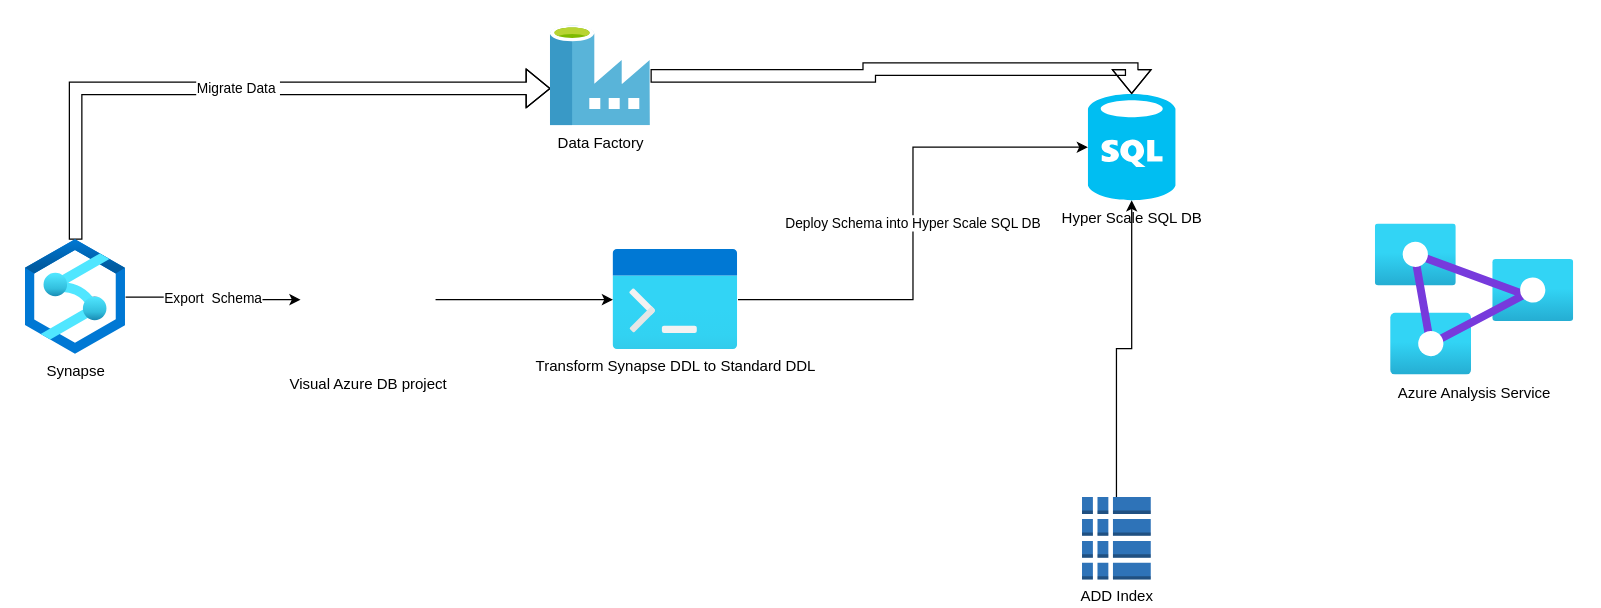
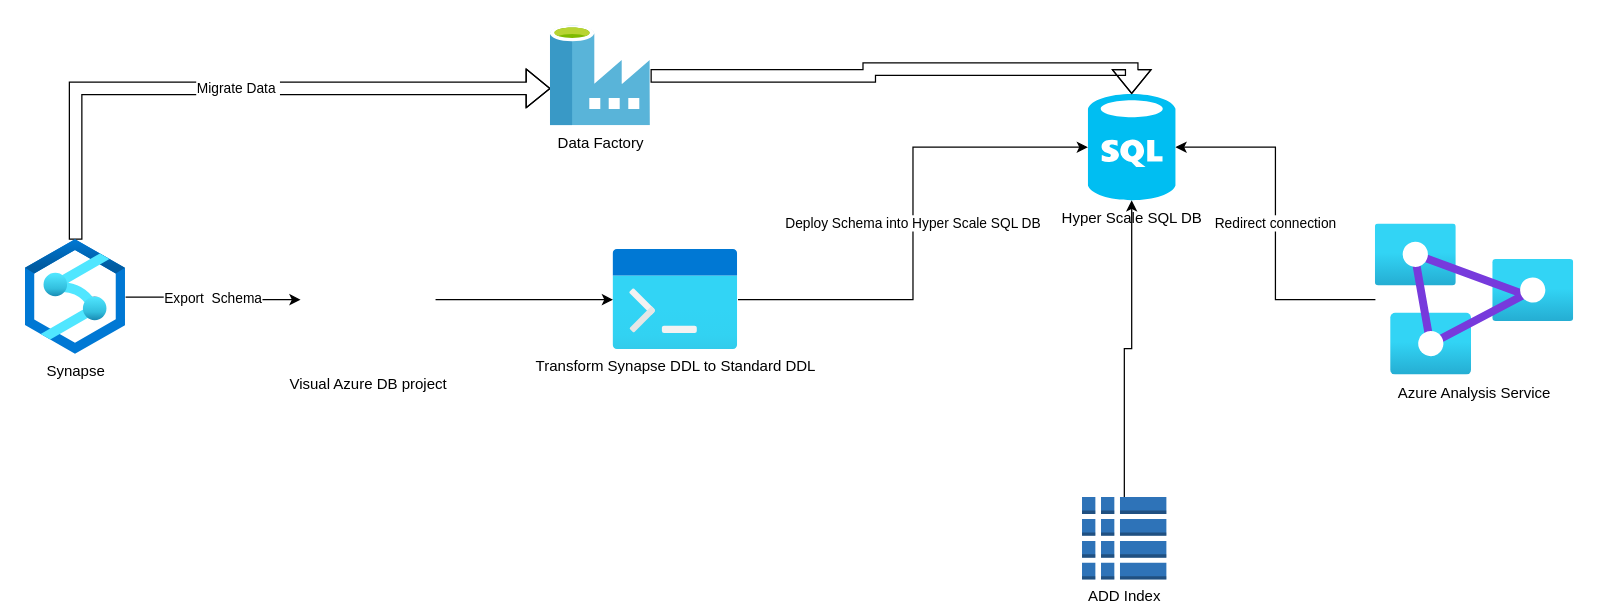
none -> (1276, 227)
(1117, 538) -> (1124, 538)
